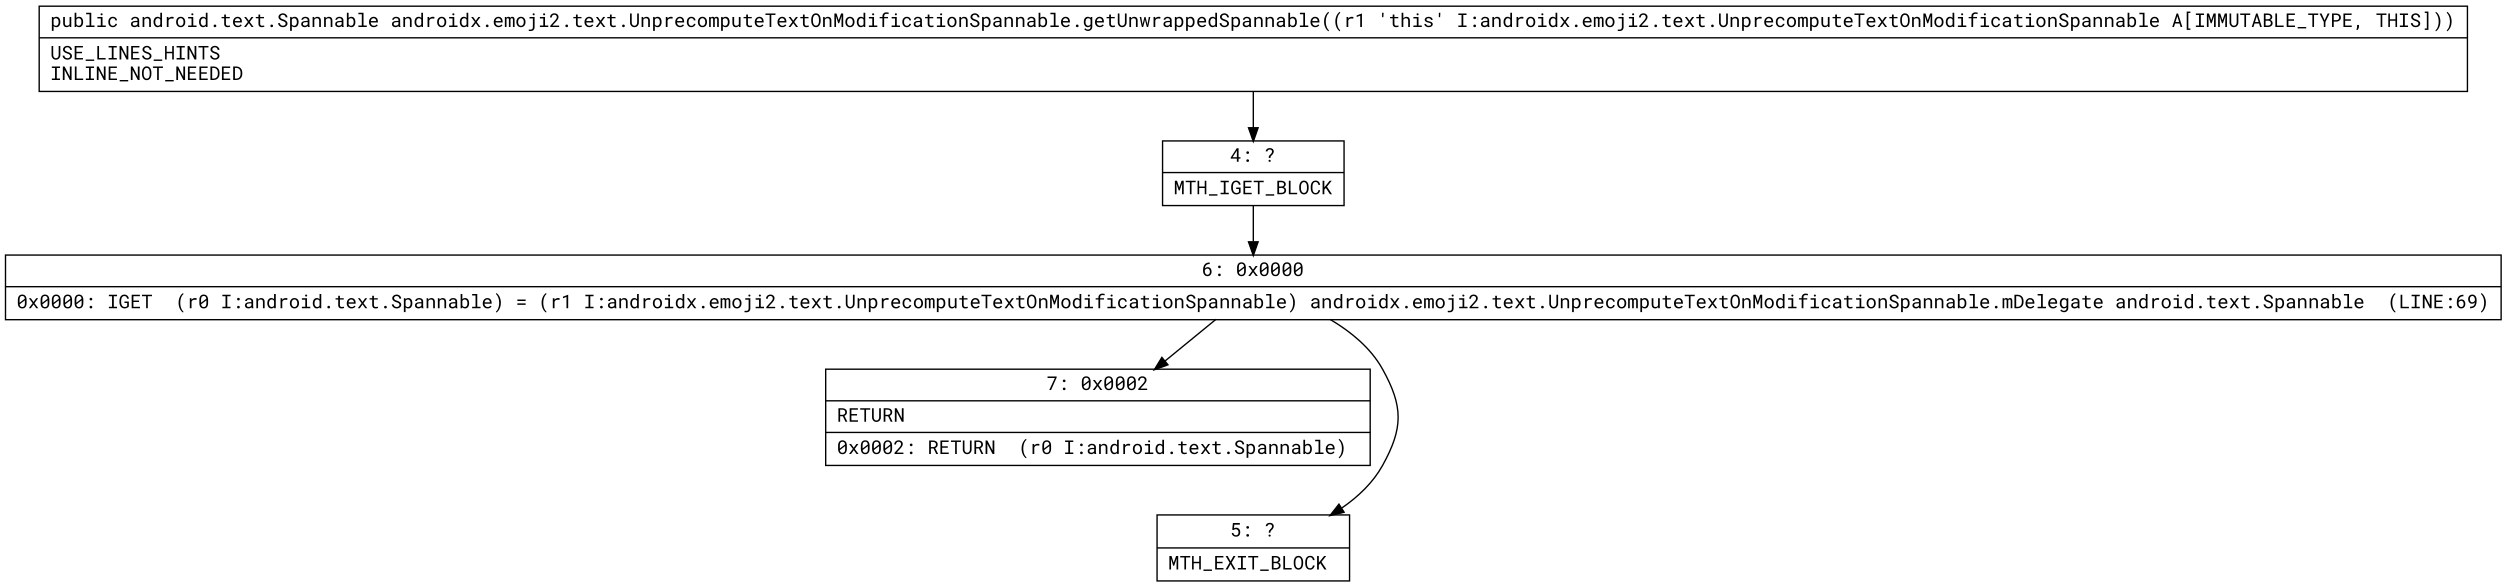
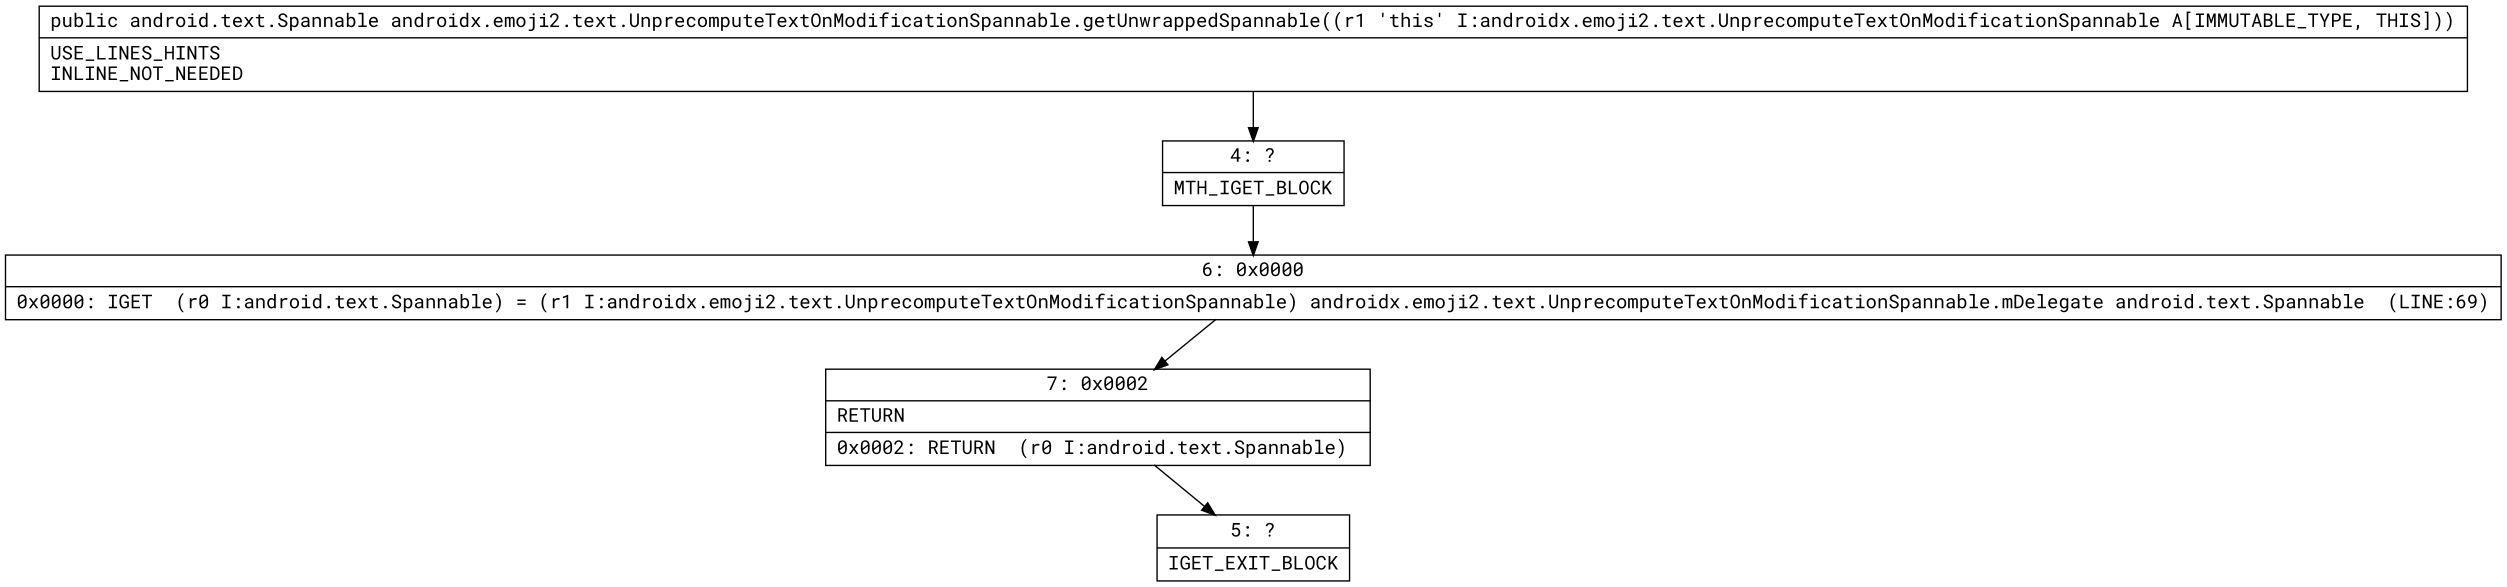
(1398, 410) -> (1179, 486)
(1248, 564) -> (1253, 564)
